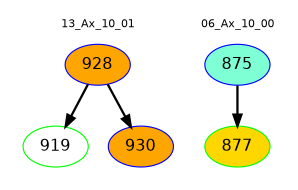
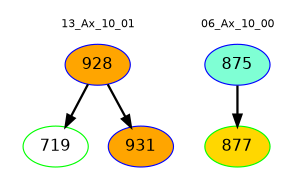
(56, 147) -> (56, 147)
(141, 147) -> (141, 147)
